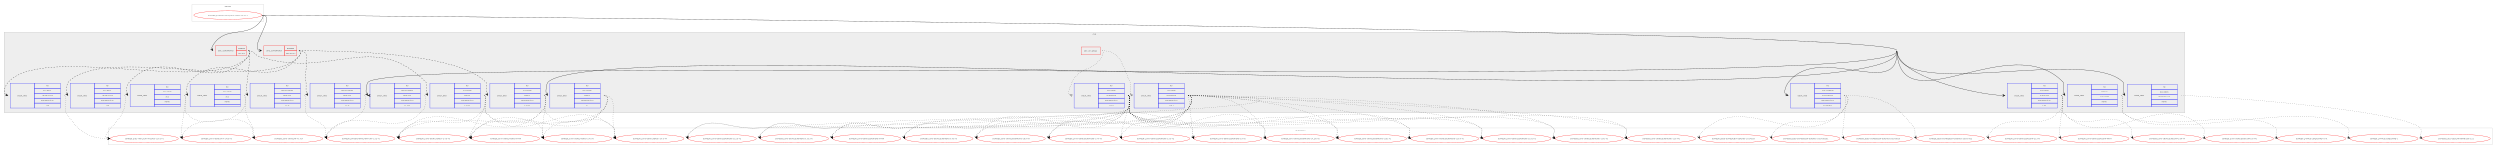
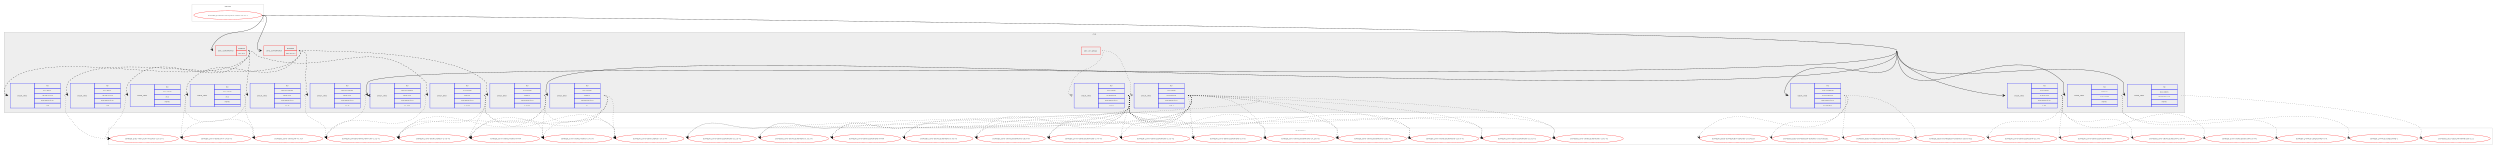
(1662, 139) -> none
